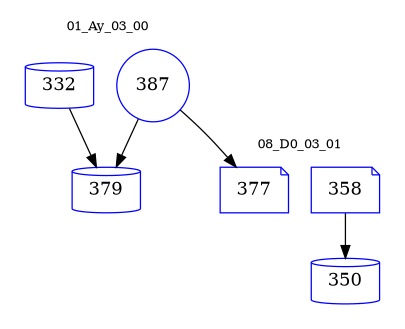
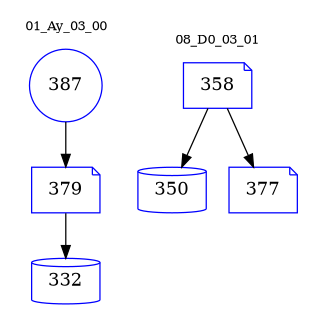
(80, 132) -> (66, 229)
(205, 133) -> (238, 132)
(106, 190) -> (66, 190)
